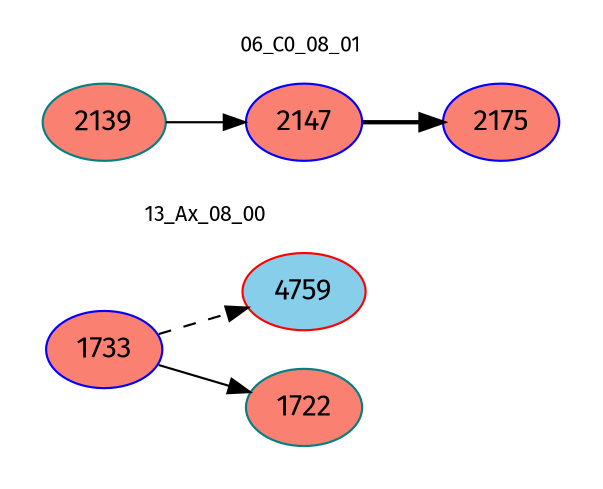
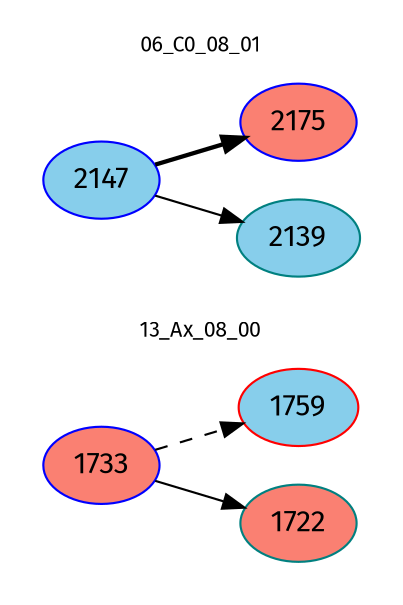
(104, 122) -> (298, 238)
(195, 122) -> (189, 206)
(304, 122) -> (101, 180)
(304, 292) -> (298, 407)
